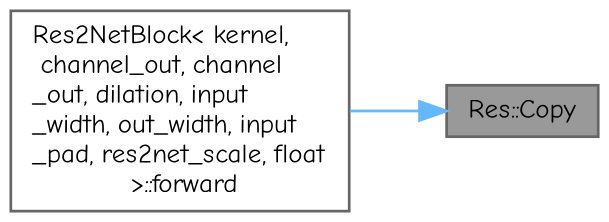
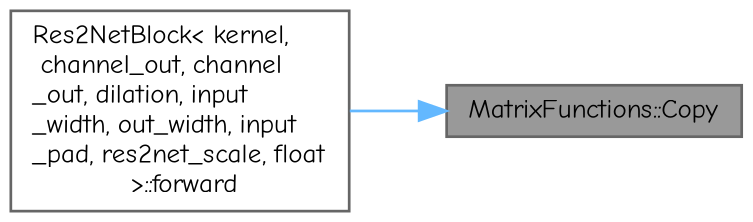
(522, 111) -> (594, 111)
